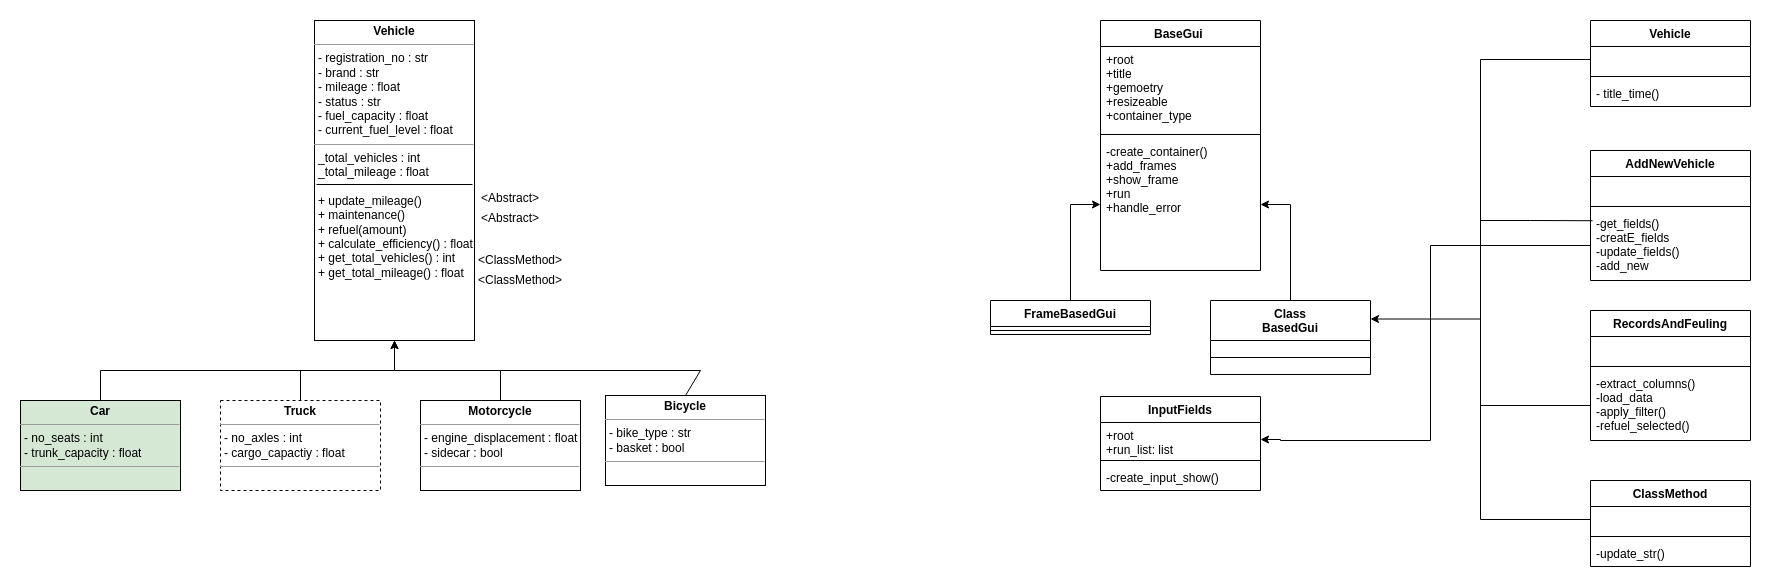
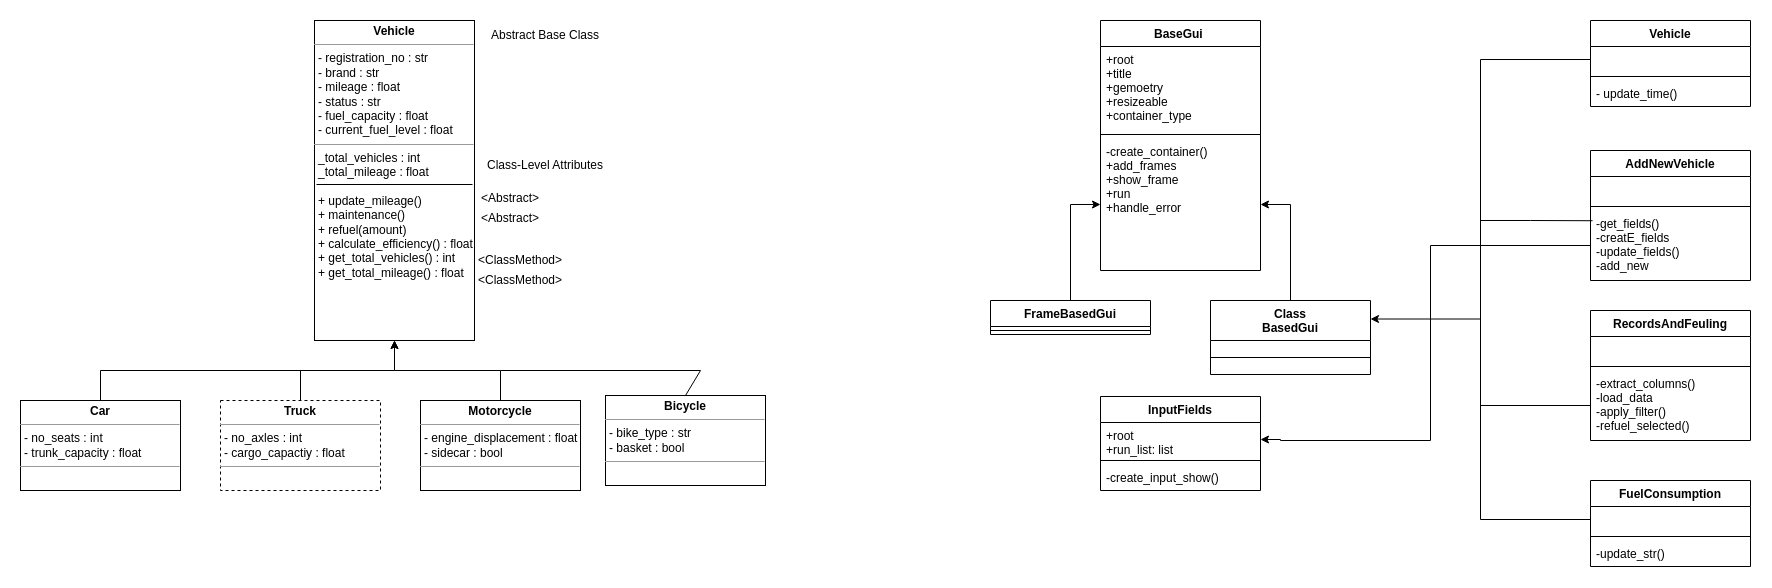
none -> (546, 36)
(1637, 94) -> (1643, 94)
none -> (546, 166)
(101, 446) -> (101, 446)
(1670, 494) -> (1670, 494)
